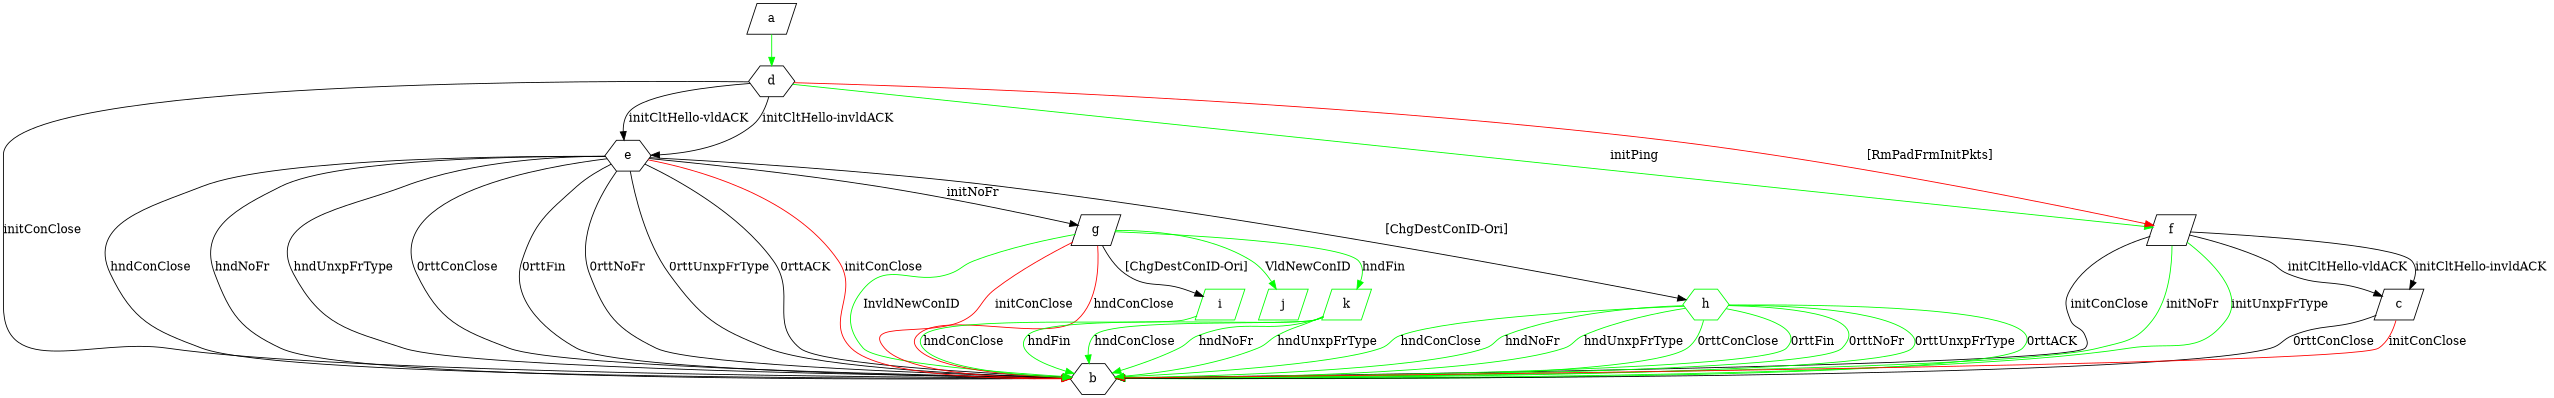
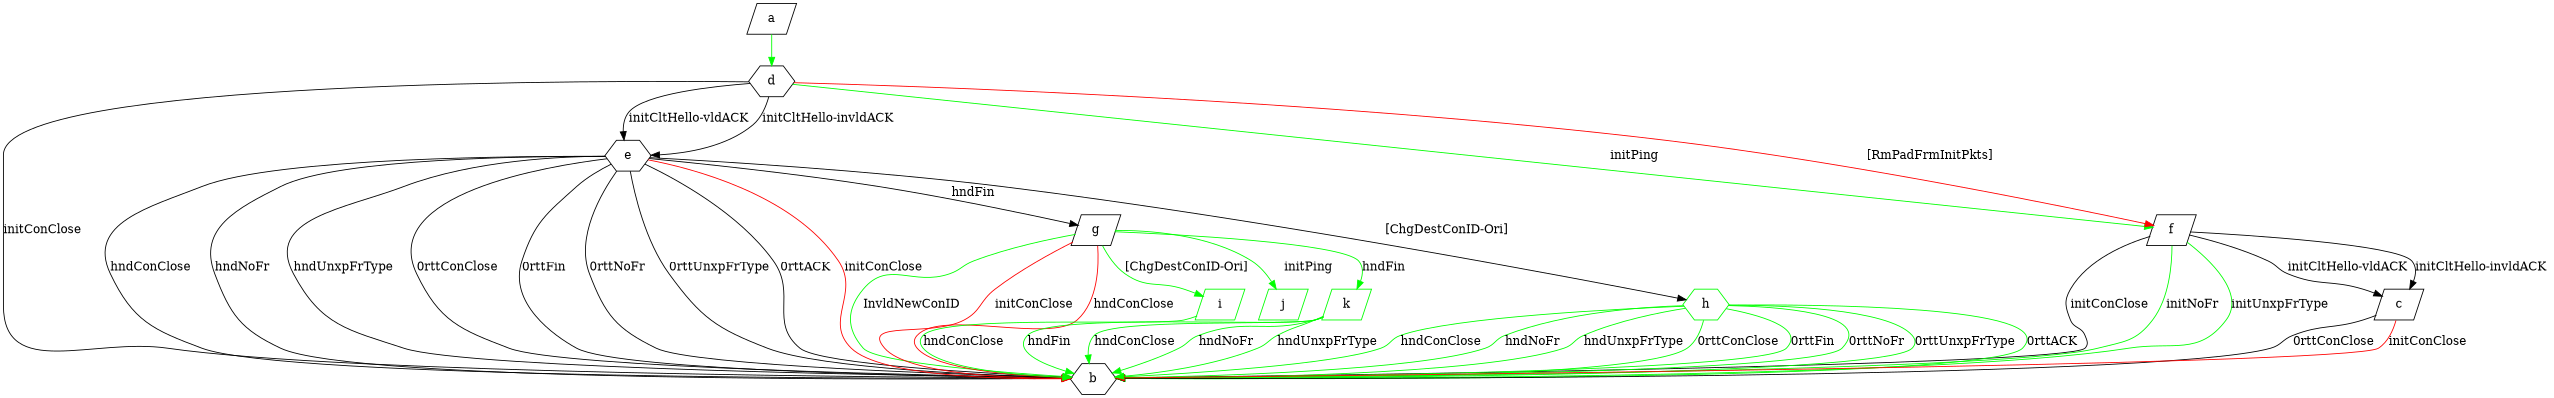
(975, 193) -> (975, 193)
(1310, 267) -> (1310, 267)
(1142, 282) -> (1142, 282)
